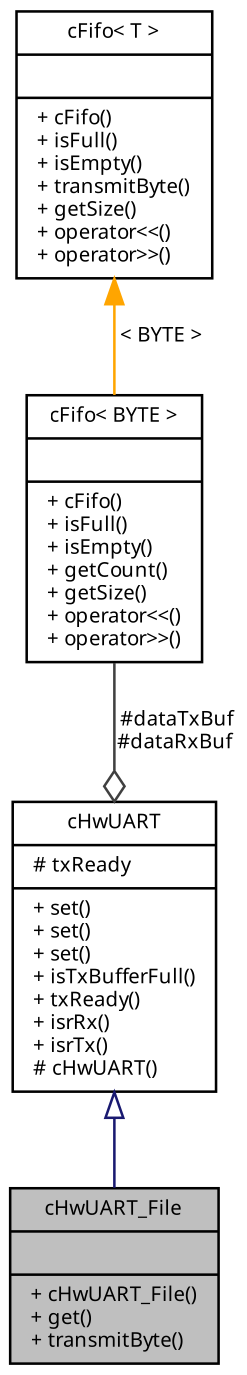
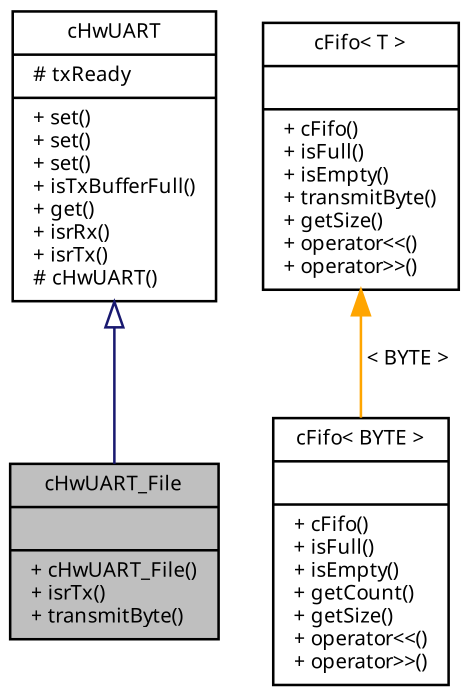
(114, 717) -> none
(88, 1000) -> (65, 210)
(62, 1318) -> (69, 593)
